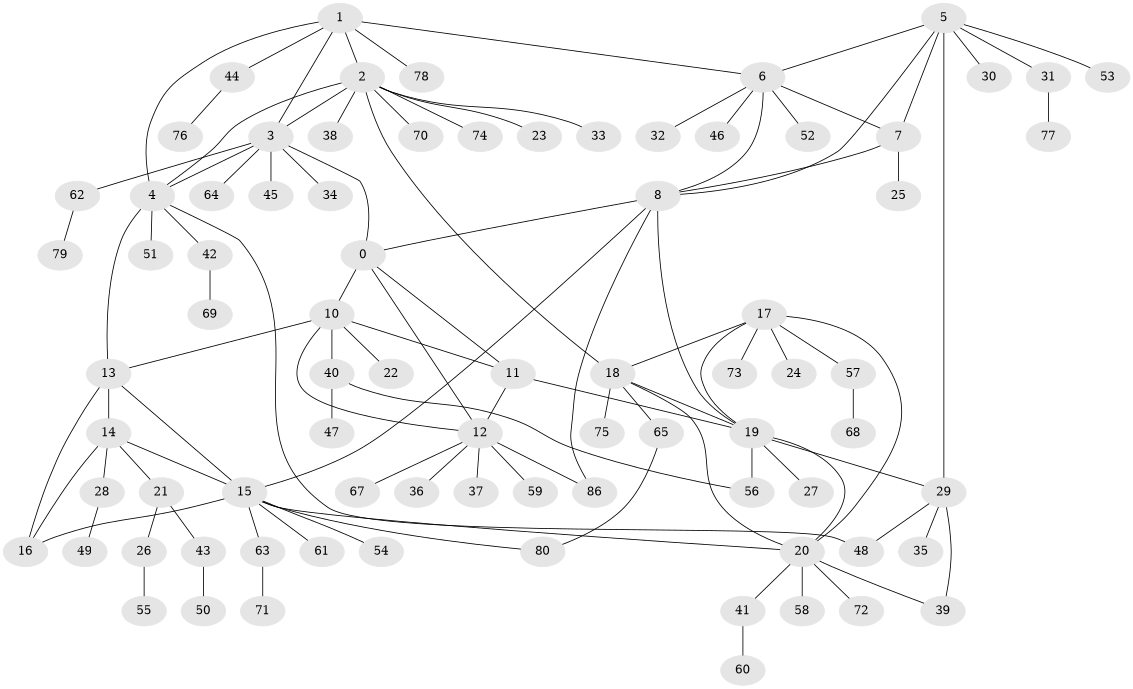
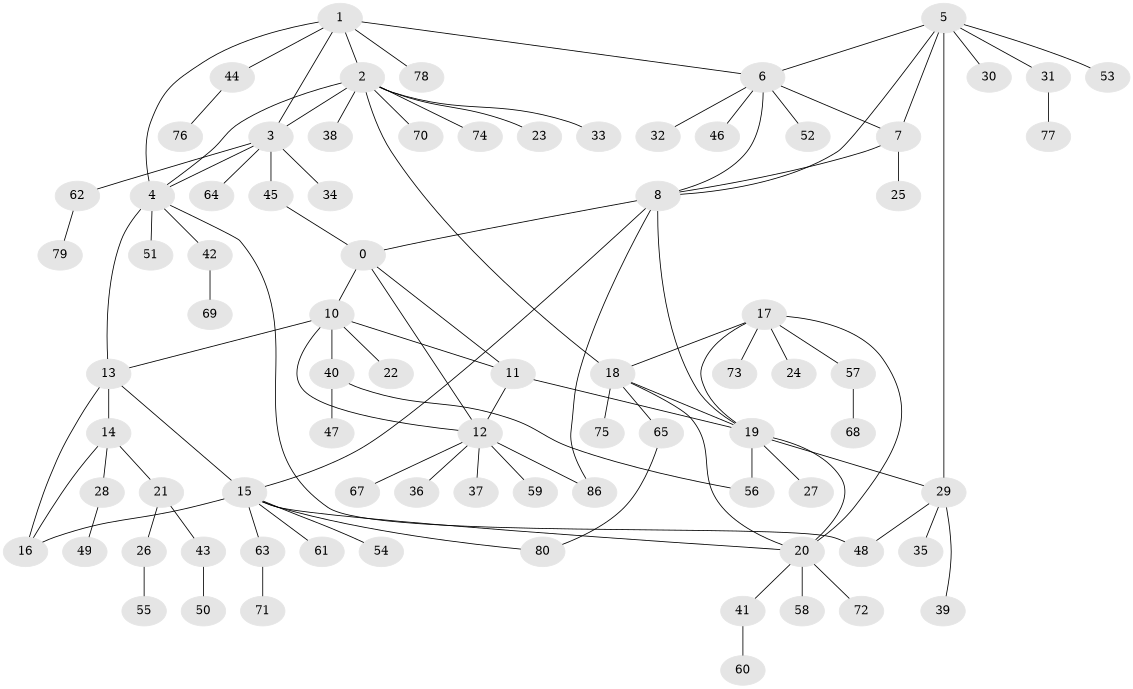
(352, 177) -> (317, 226)
(177, 463) -> none
(871, 583) -> none
